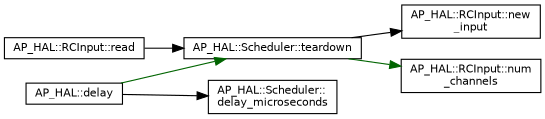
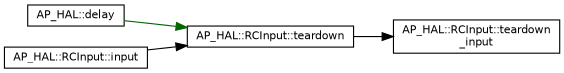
(471, 22) -> (477, 37)
(74, 48) -> (76, 58)
(273, 48) -> (270, 37)
(471, 76) -> none
(273, 97) -> none
